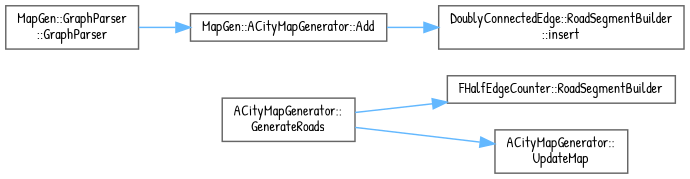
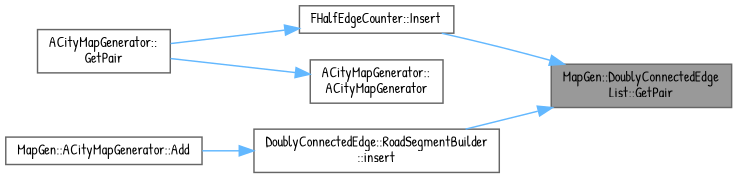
(72, 27) -> none
none -> (641, 86)
(561, 89) -> (377, 19)
(289, 120) -> (104, 51)
(561, 152) -> (377, 82)
